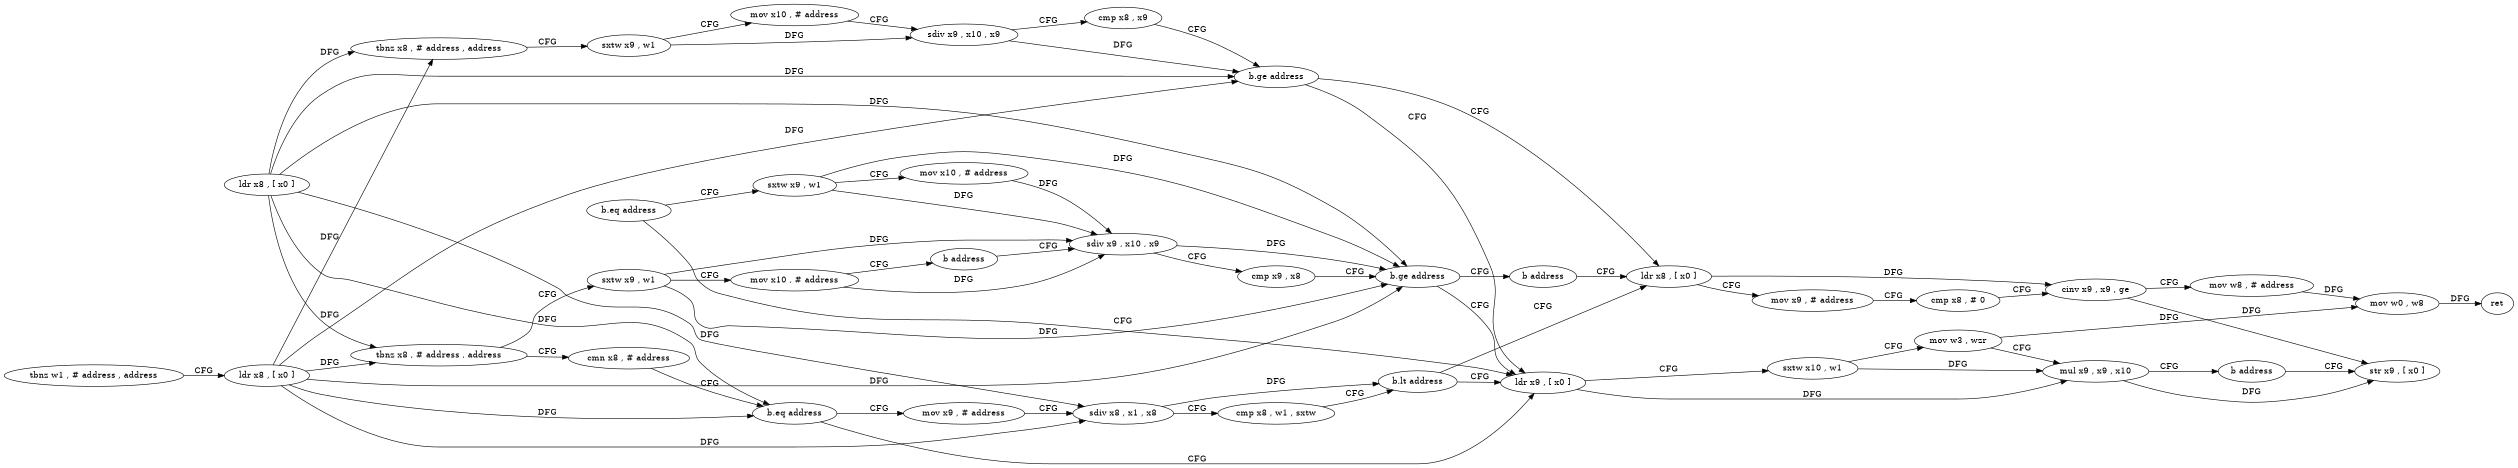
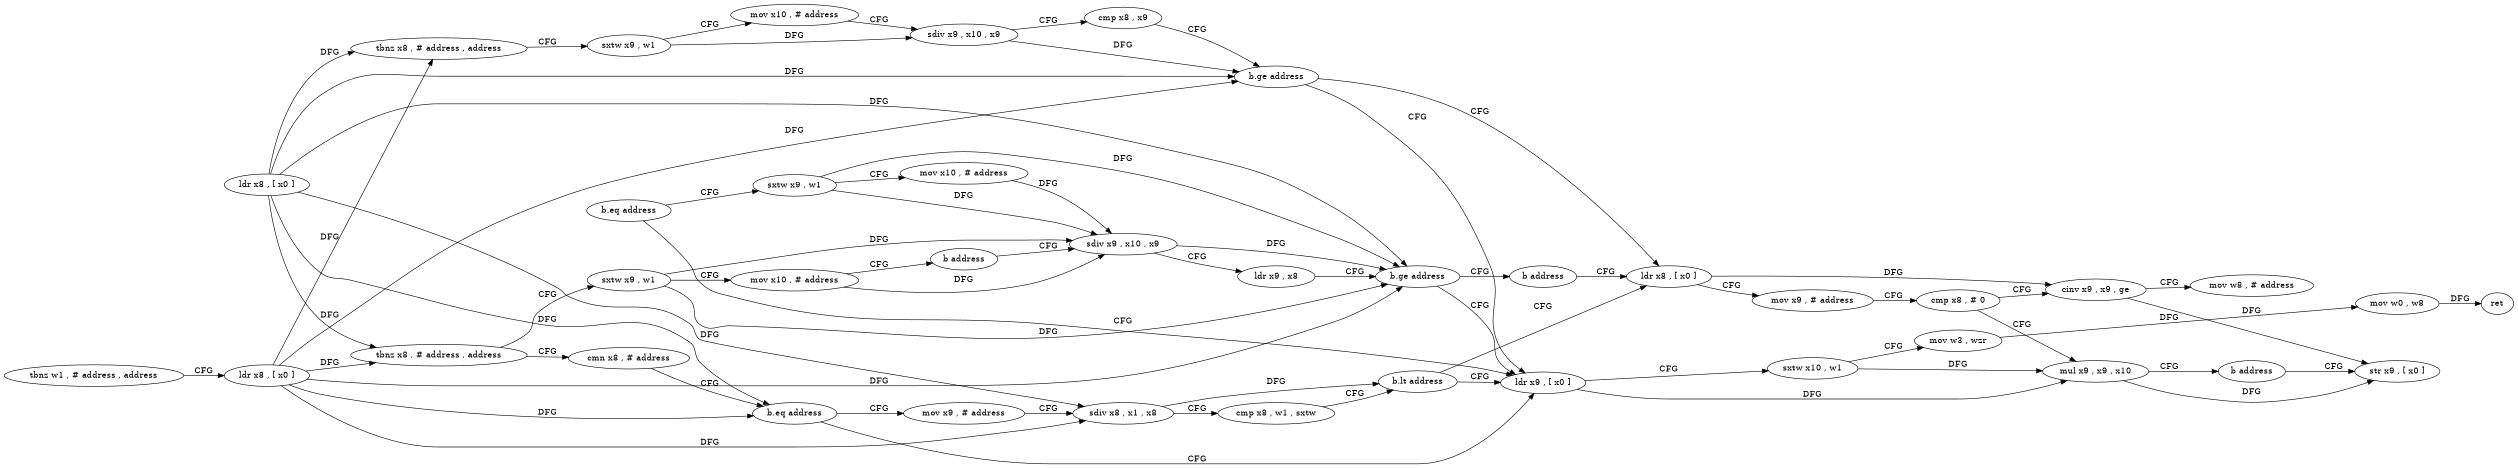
(1276, 277) -> (1276, 277)
(2328, 295) -> none
(2022, 355) -> (2019, 332)
